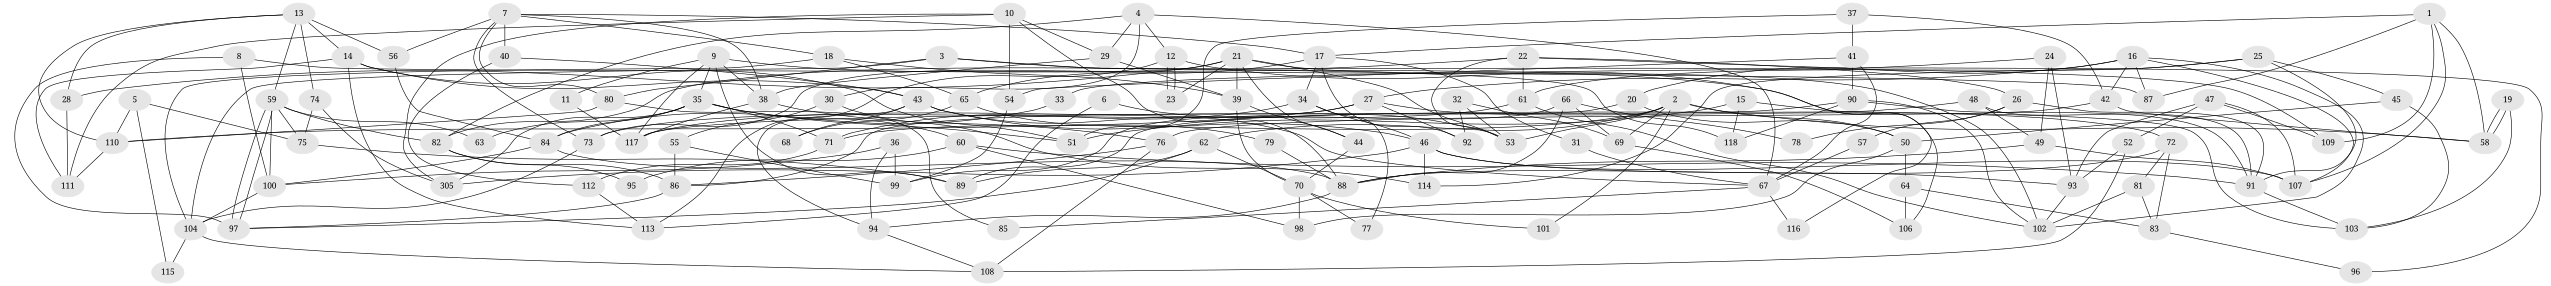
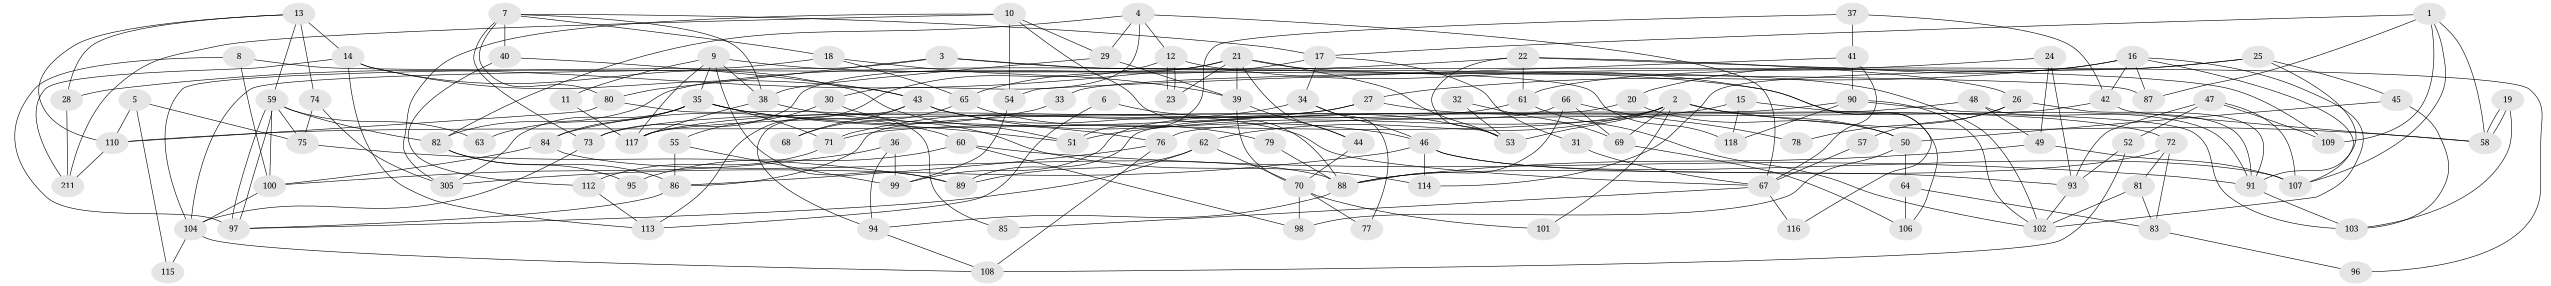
(394, 57) -> none
(1467, 143) -> none
(68, 186) -> (68, 186)
